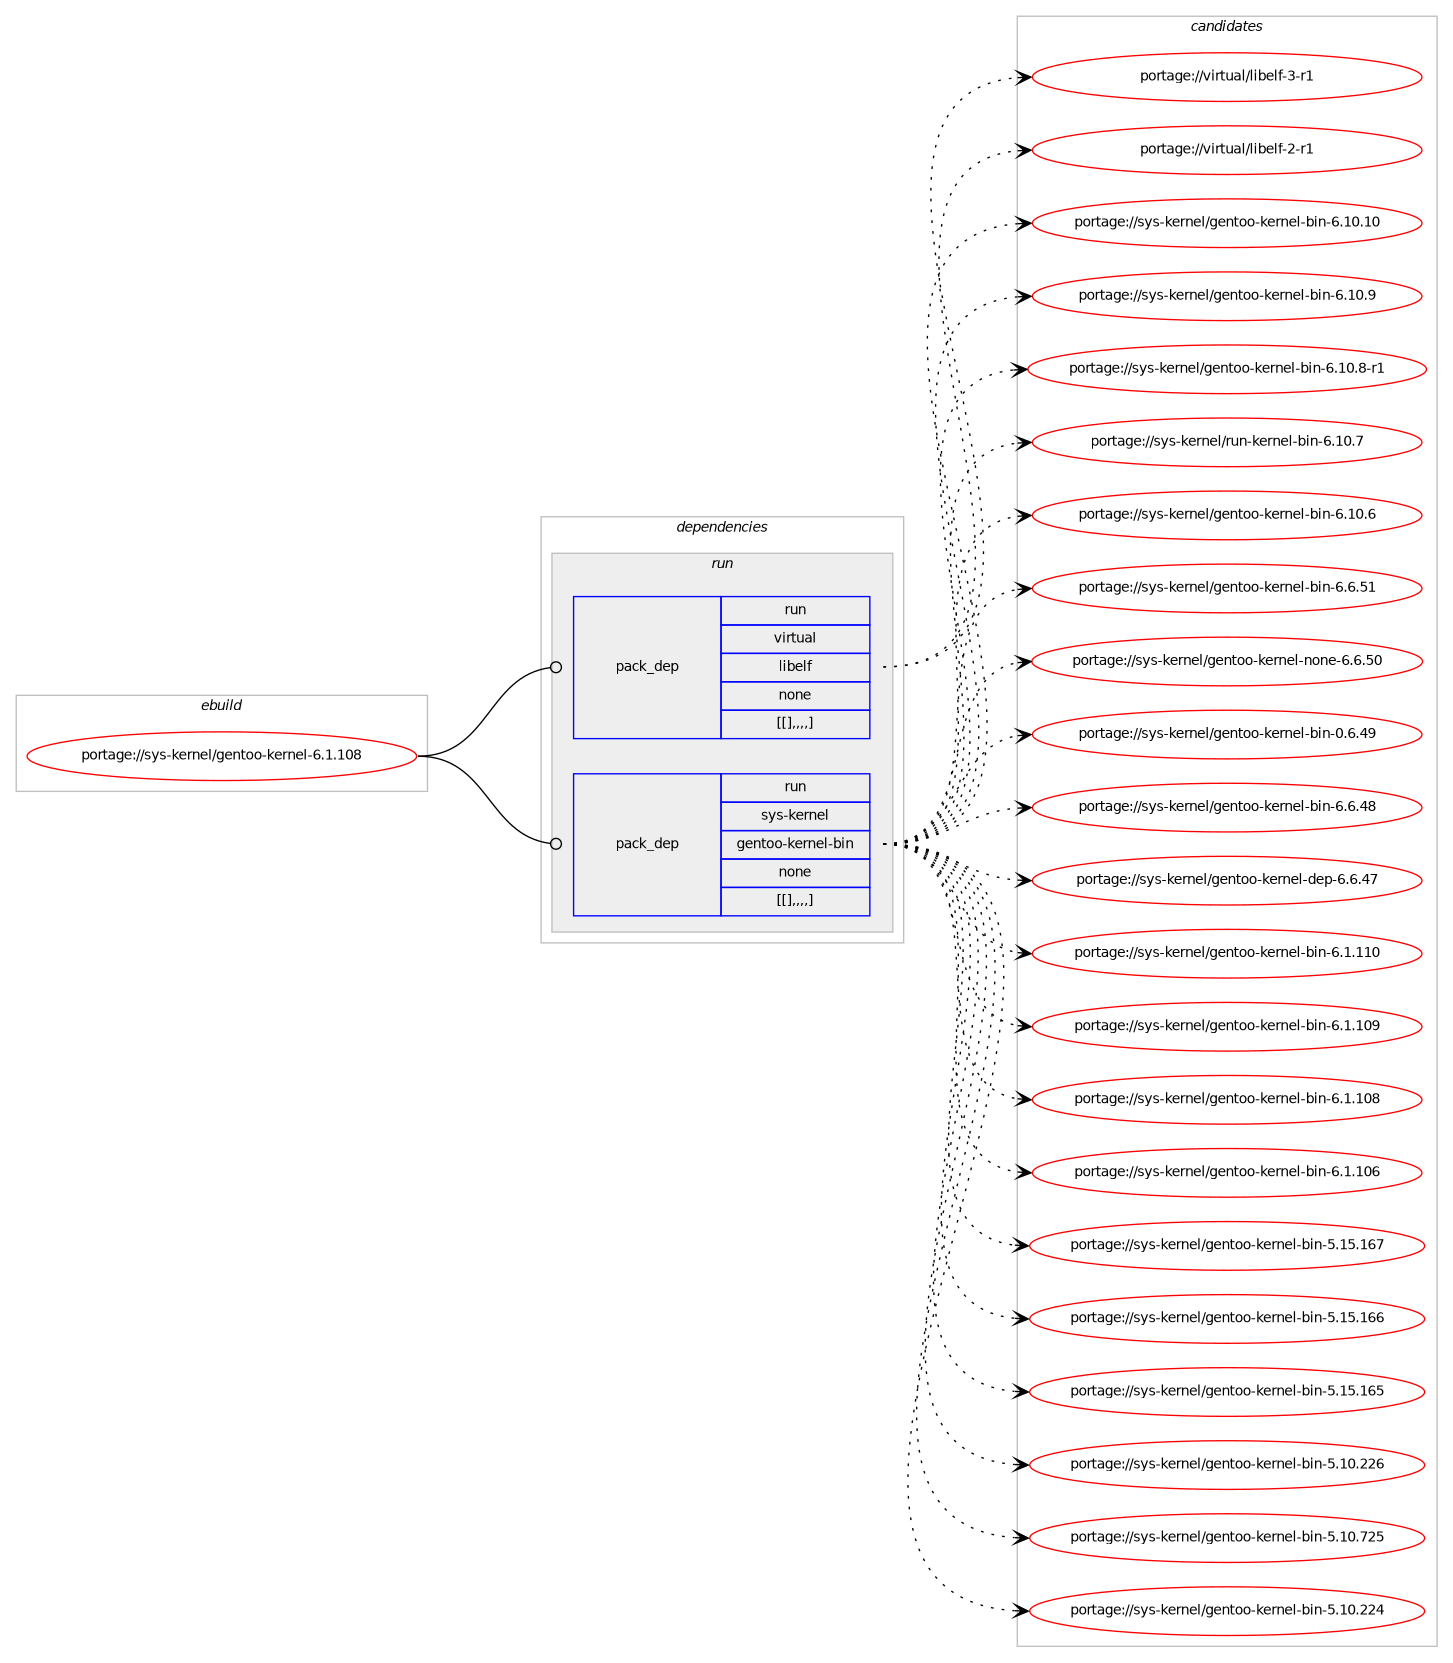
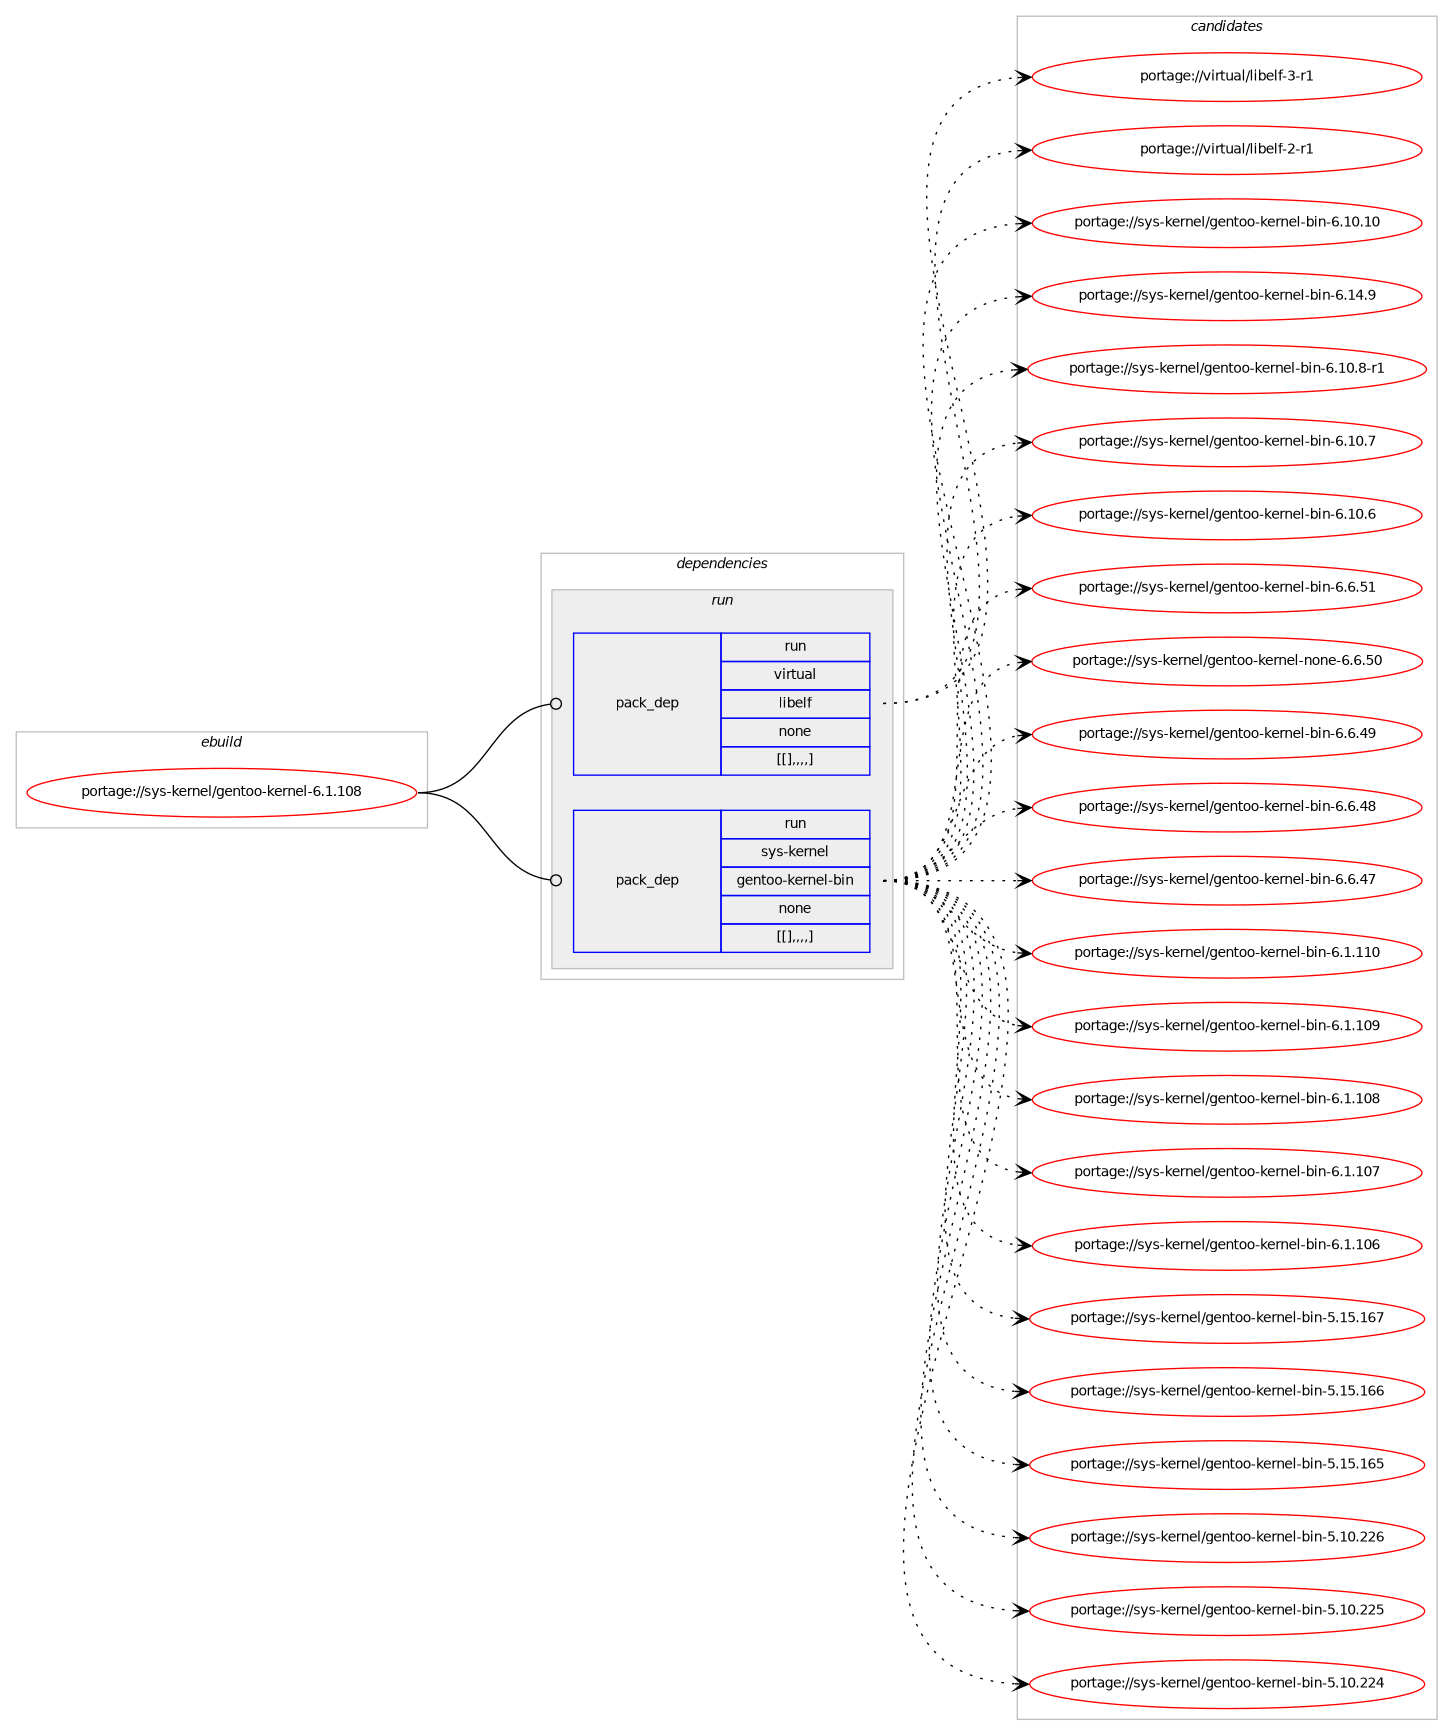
(1227, 296) -> (1227, 296)
(1227, 442) -> (1227, 442)
(1227, 735) -> (1227, 735)
(1227, 881) -> (1227, 881)
none -> (1227, 1173)
(1227, 1538) -> (1227, 1611)
